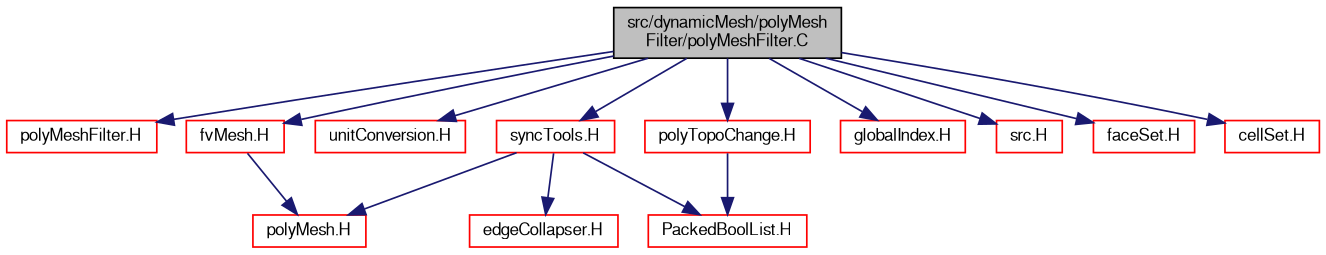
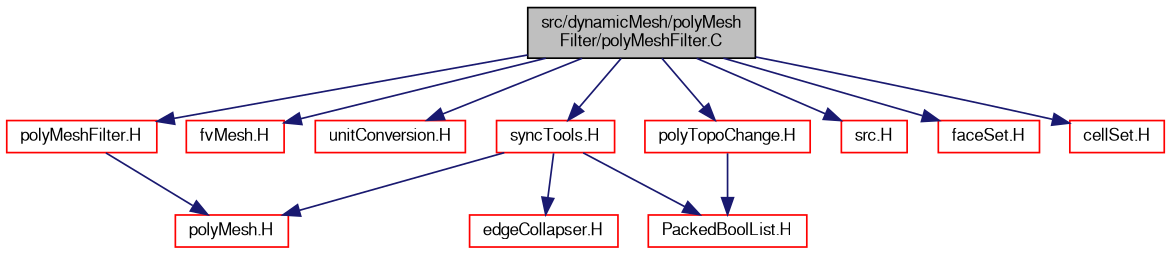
(903, 137) -> none
(267, 177) -> (149, 179)
